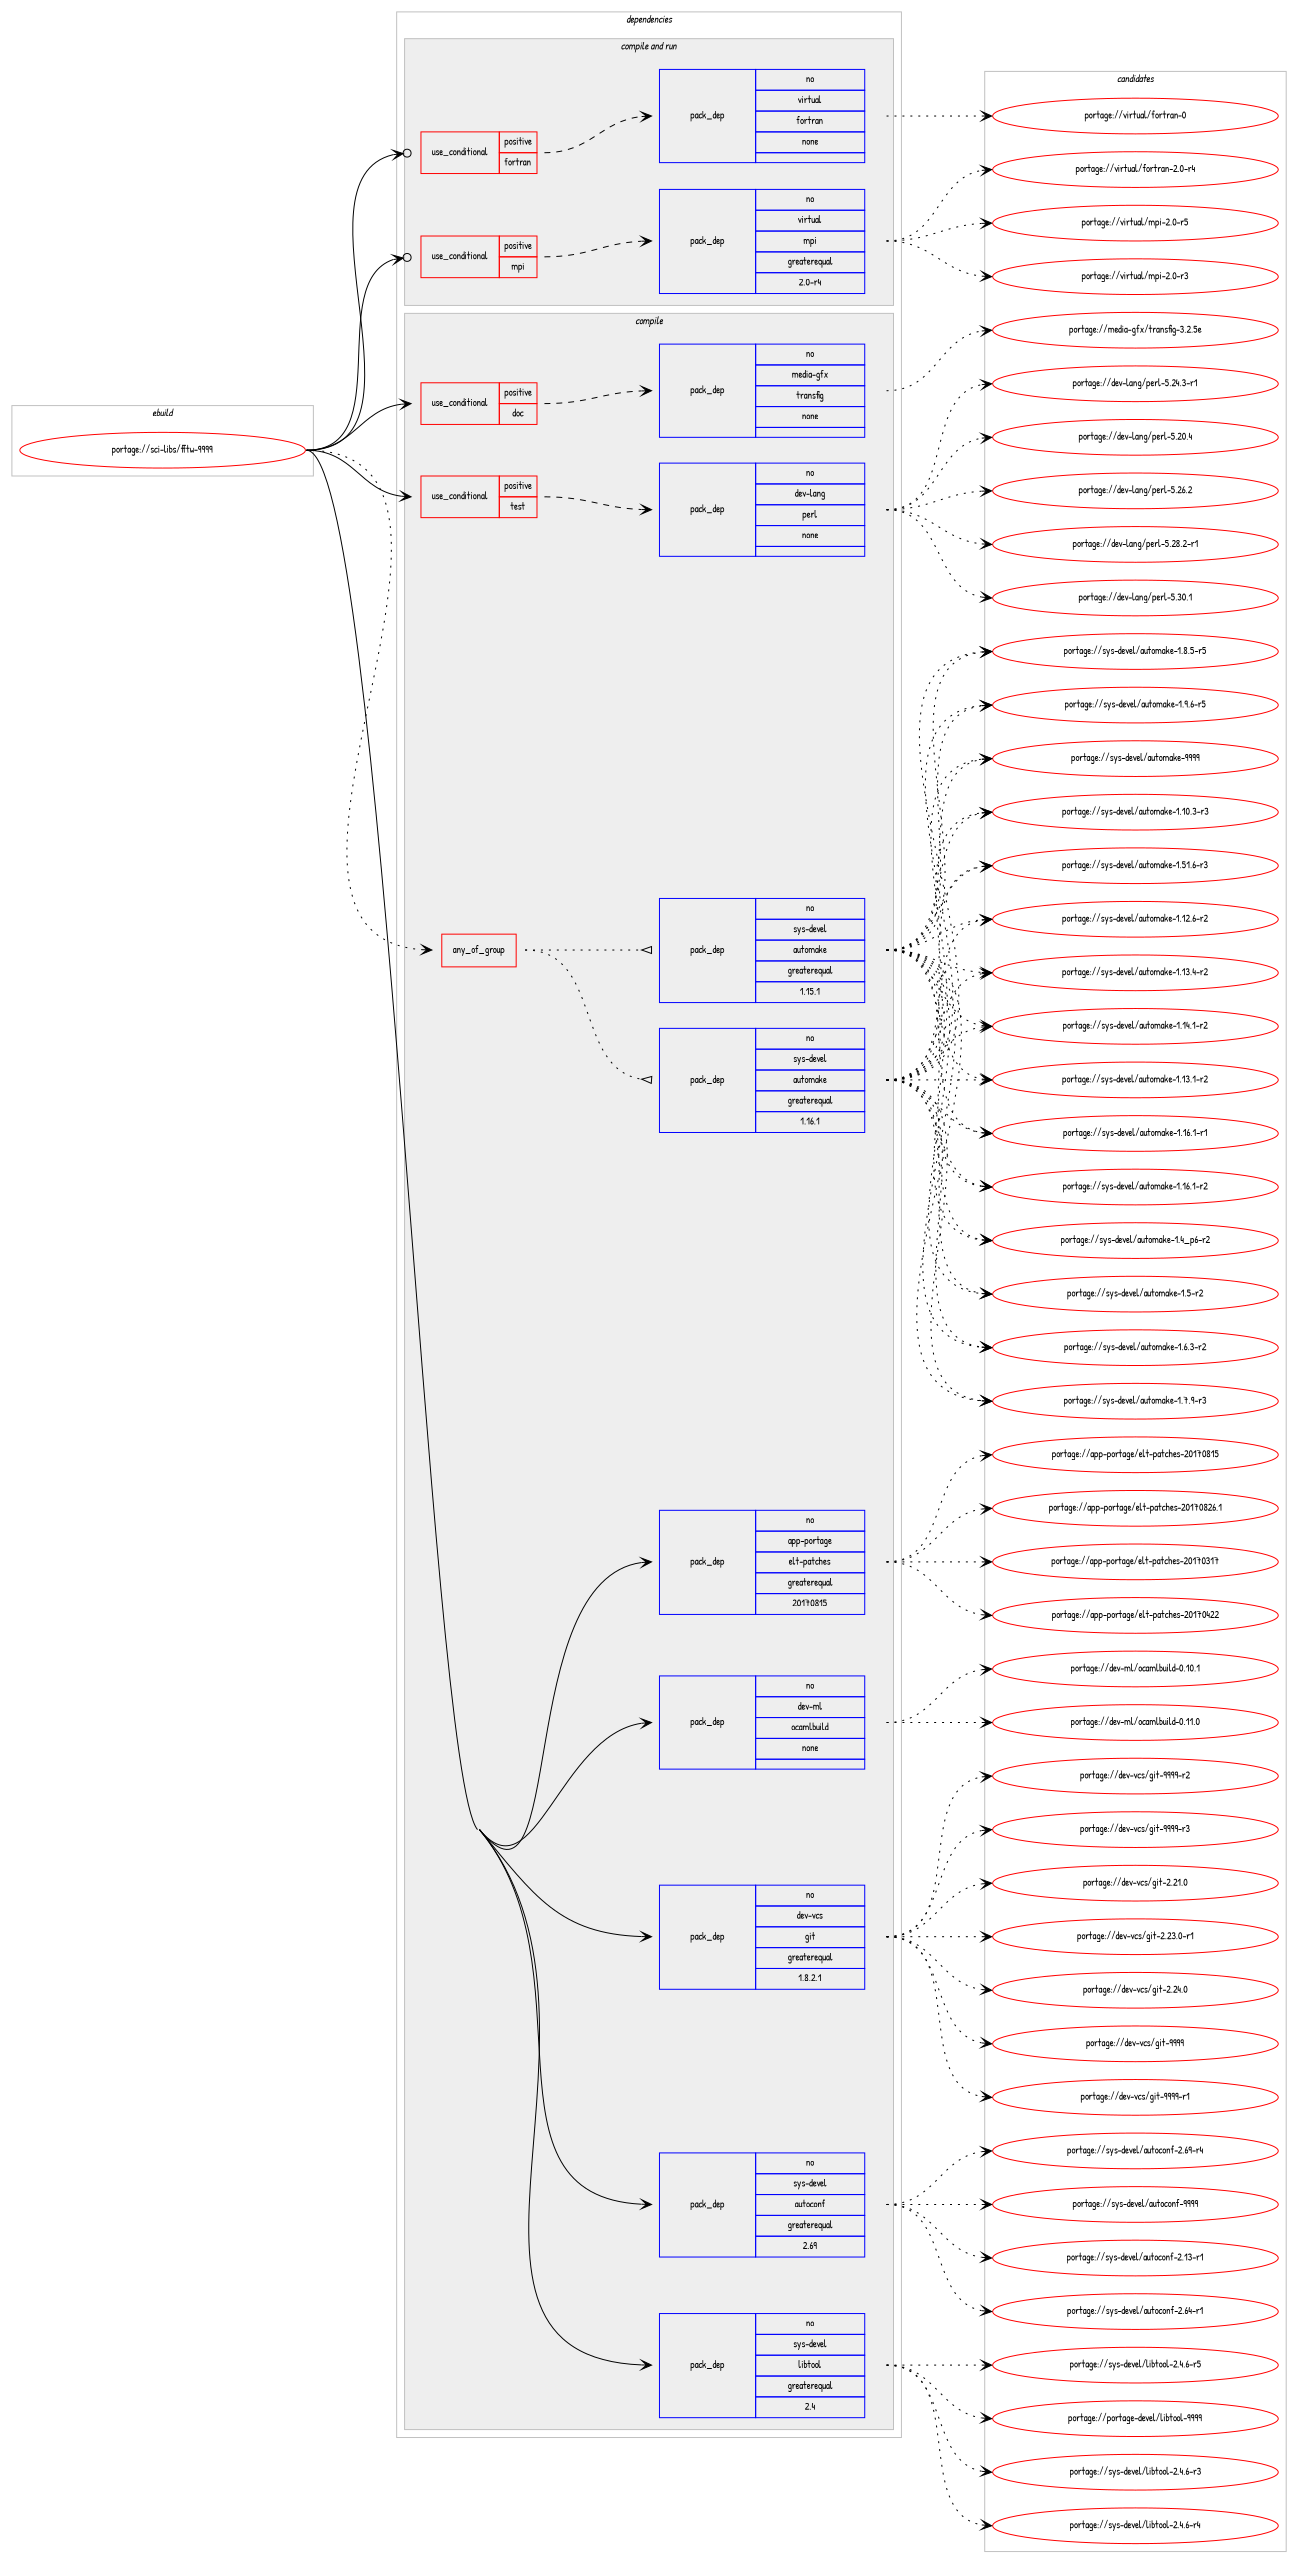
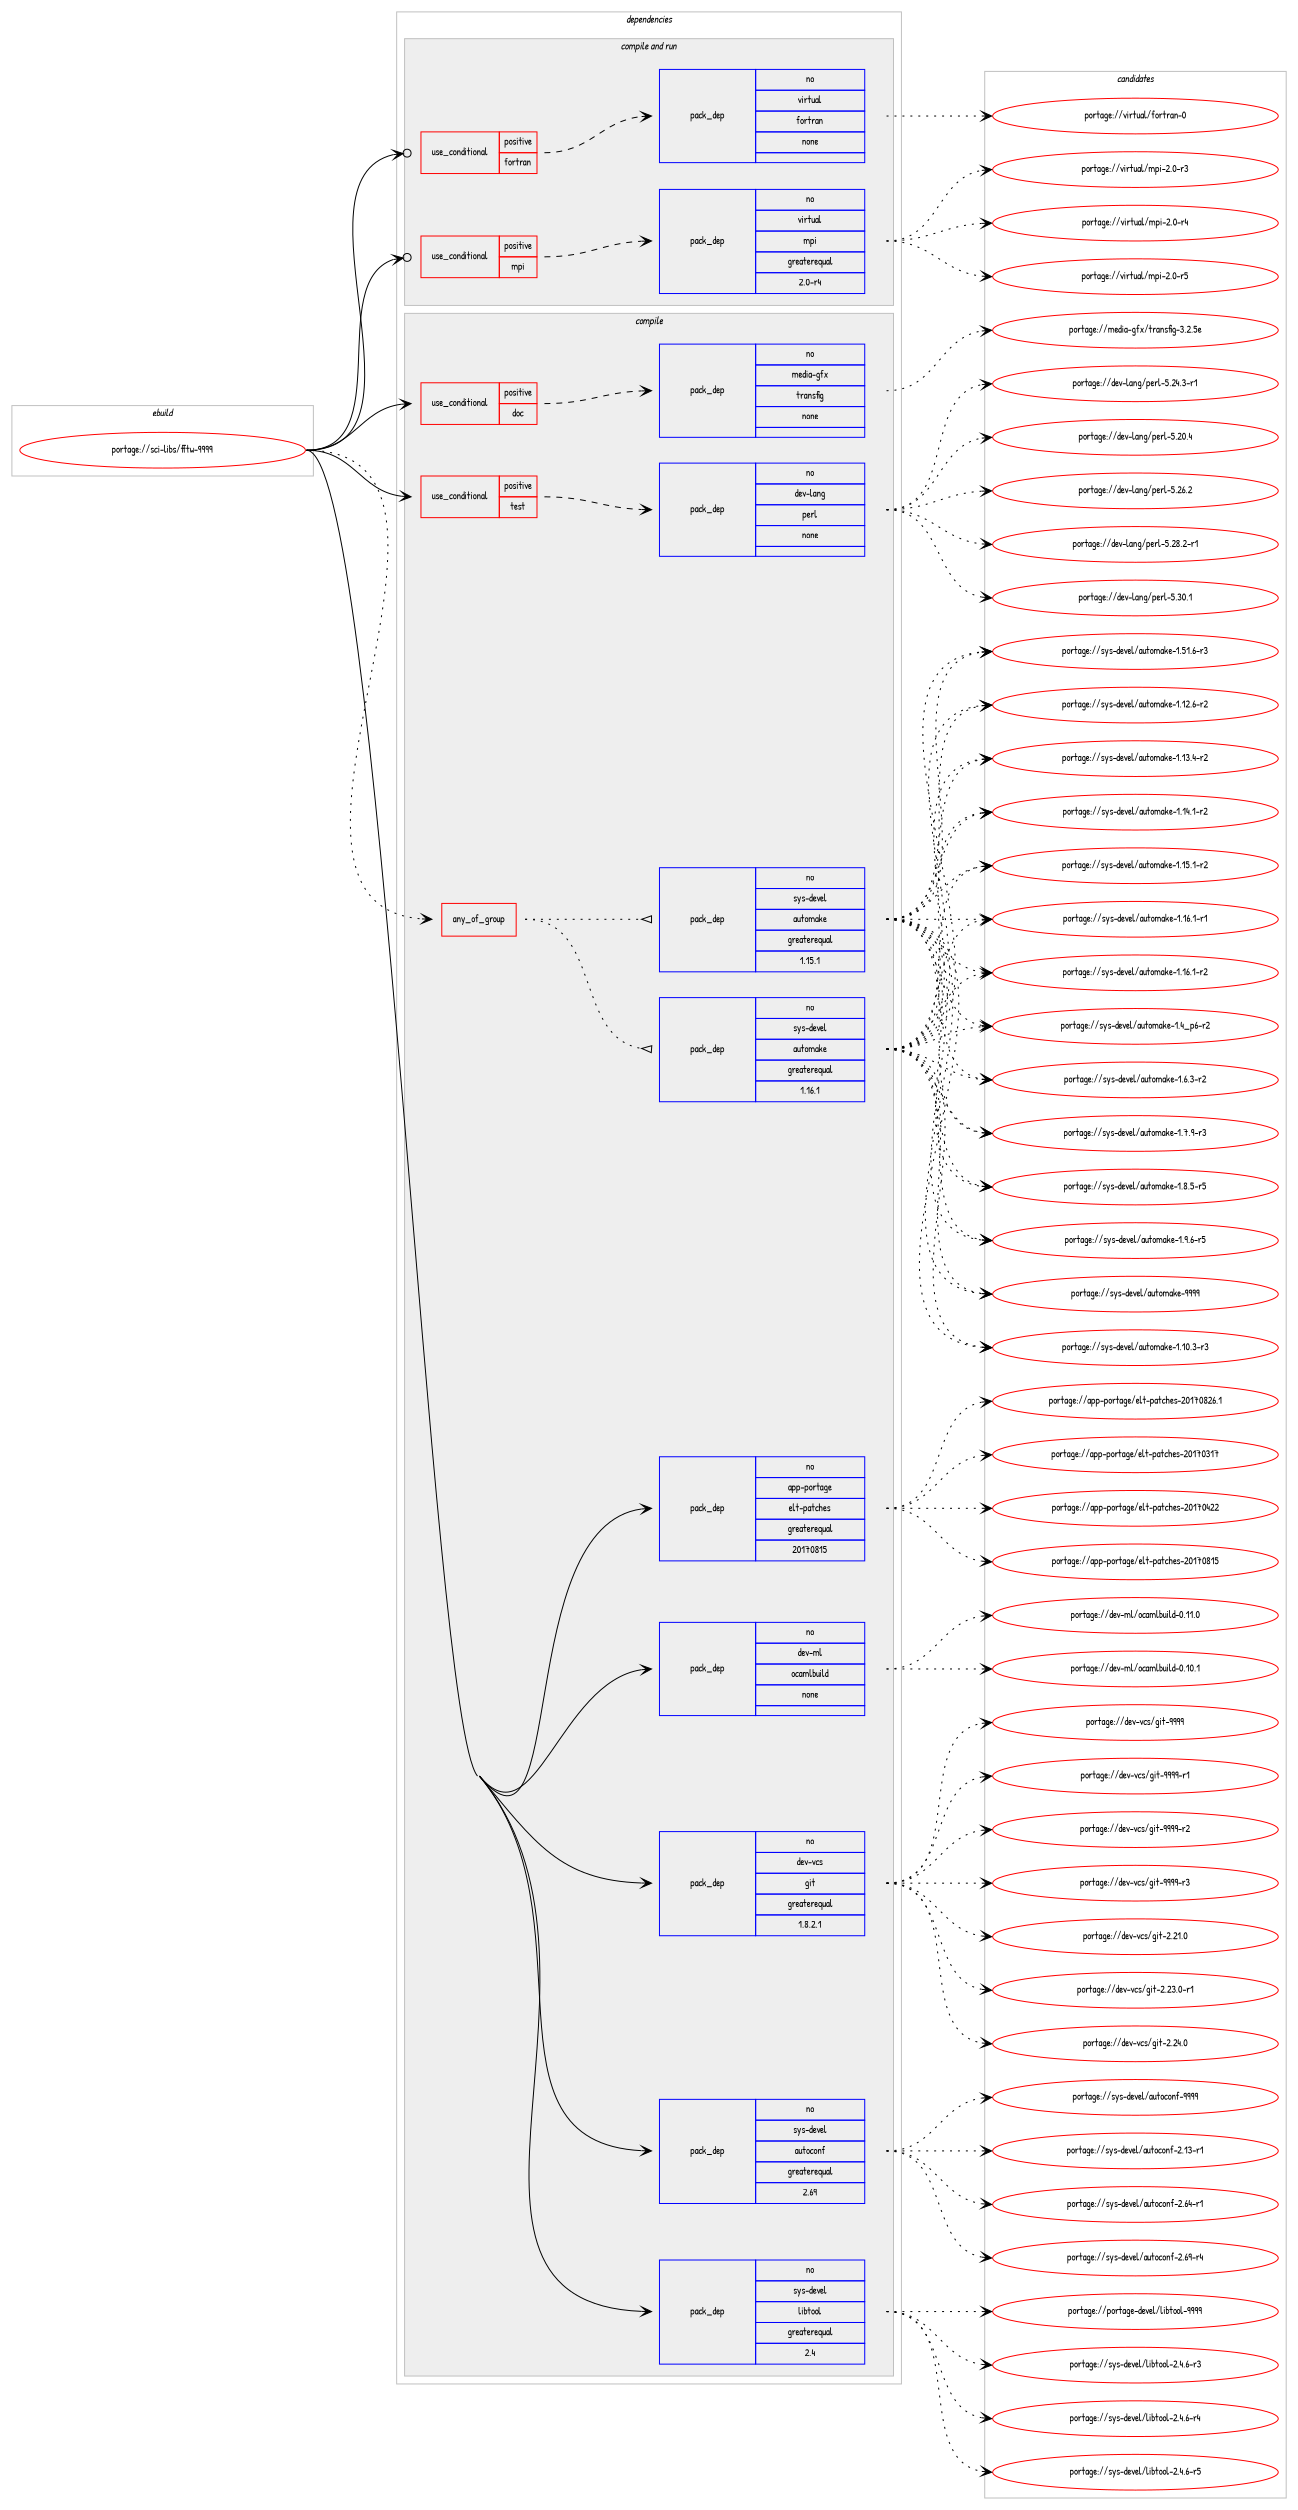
(1135, 170) -> (1135, 223)
(1135, 1080) -> (1135, 866)
(1135, 1294) -> none
